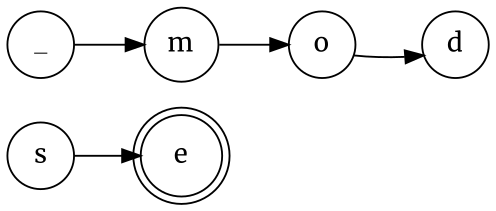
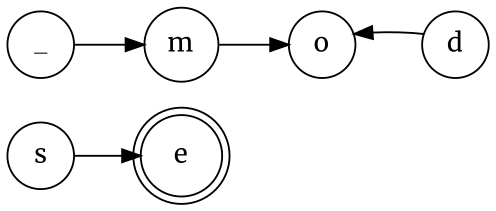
(379, 57) -> (398, 32)
